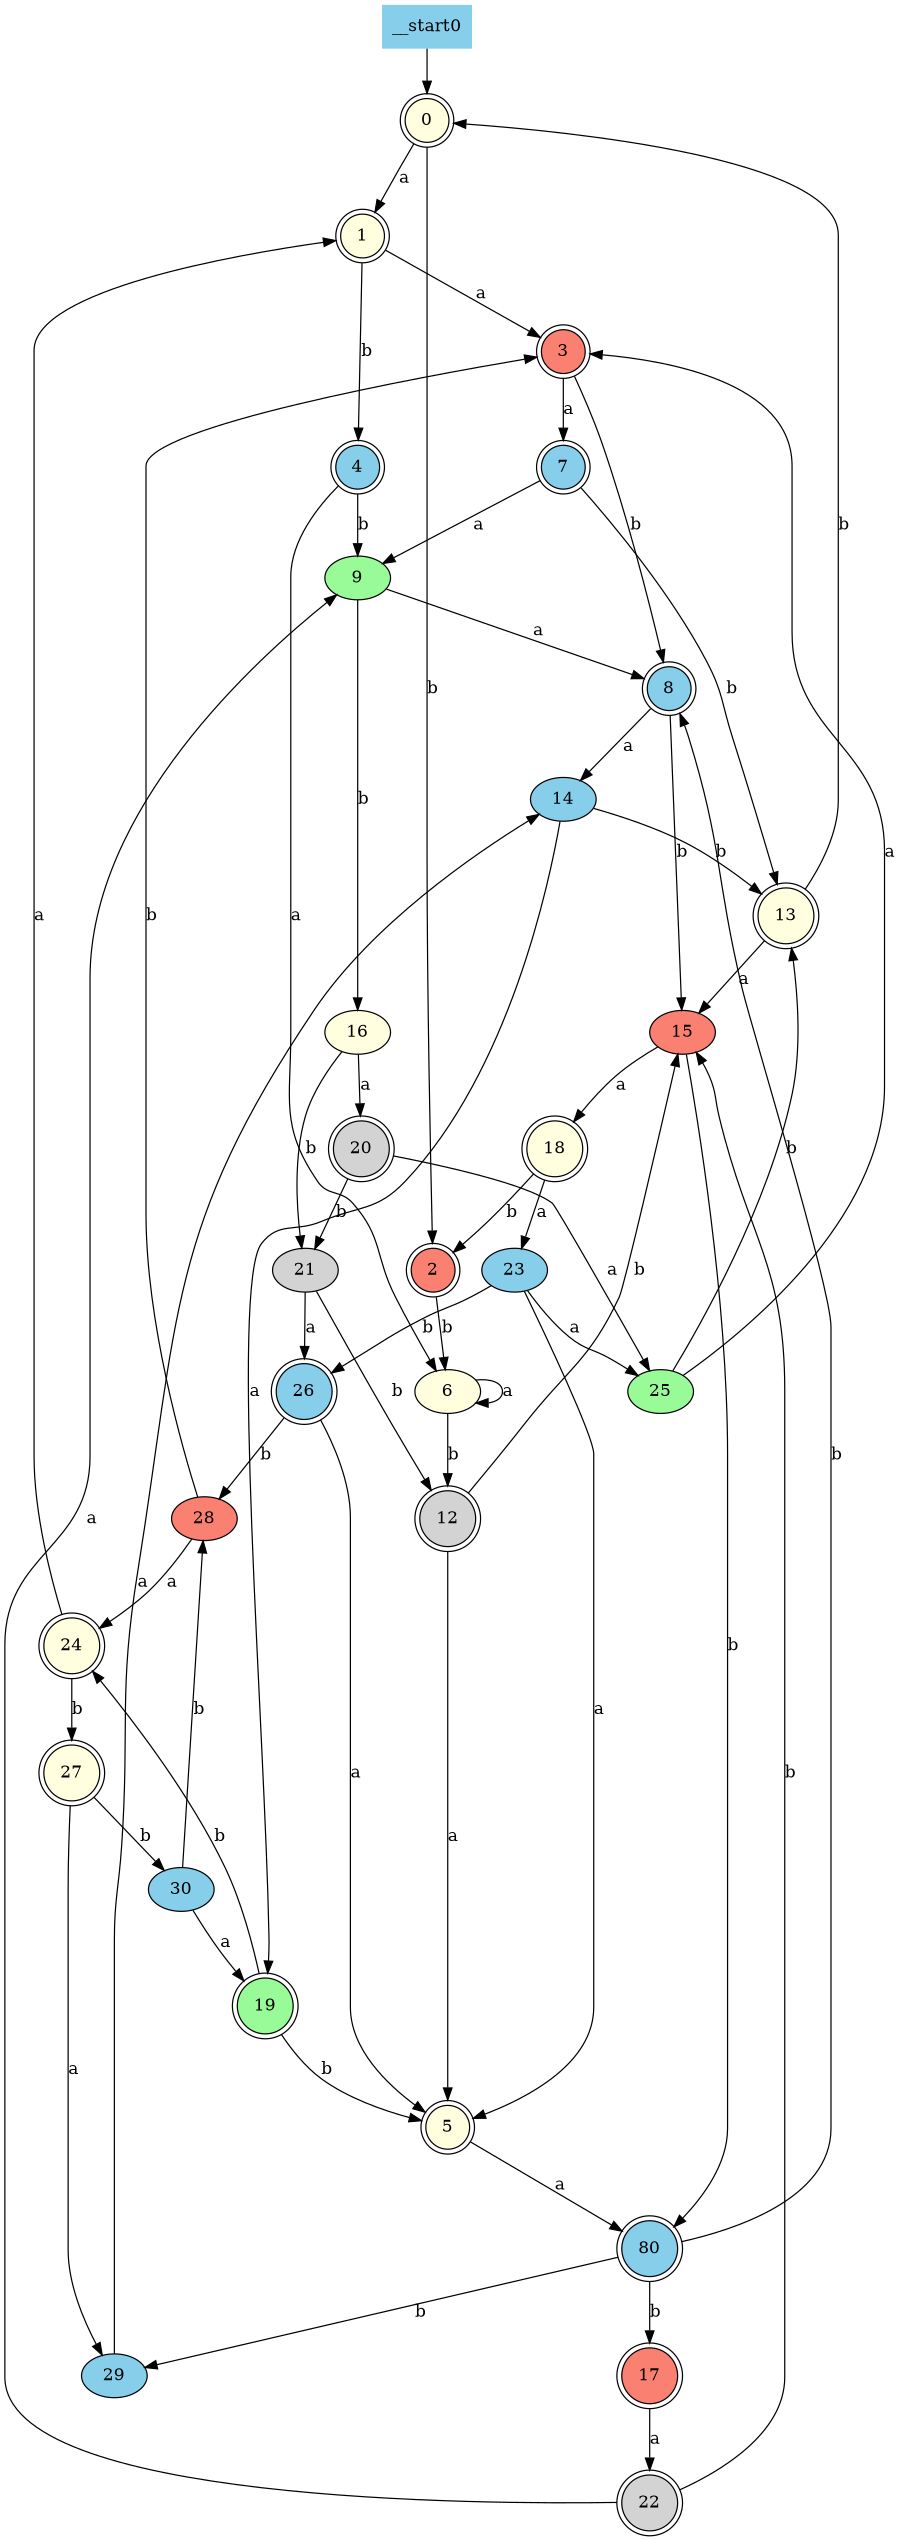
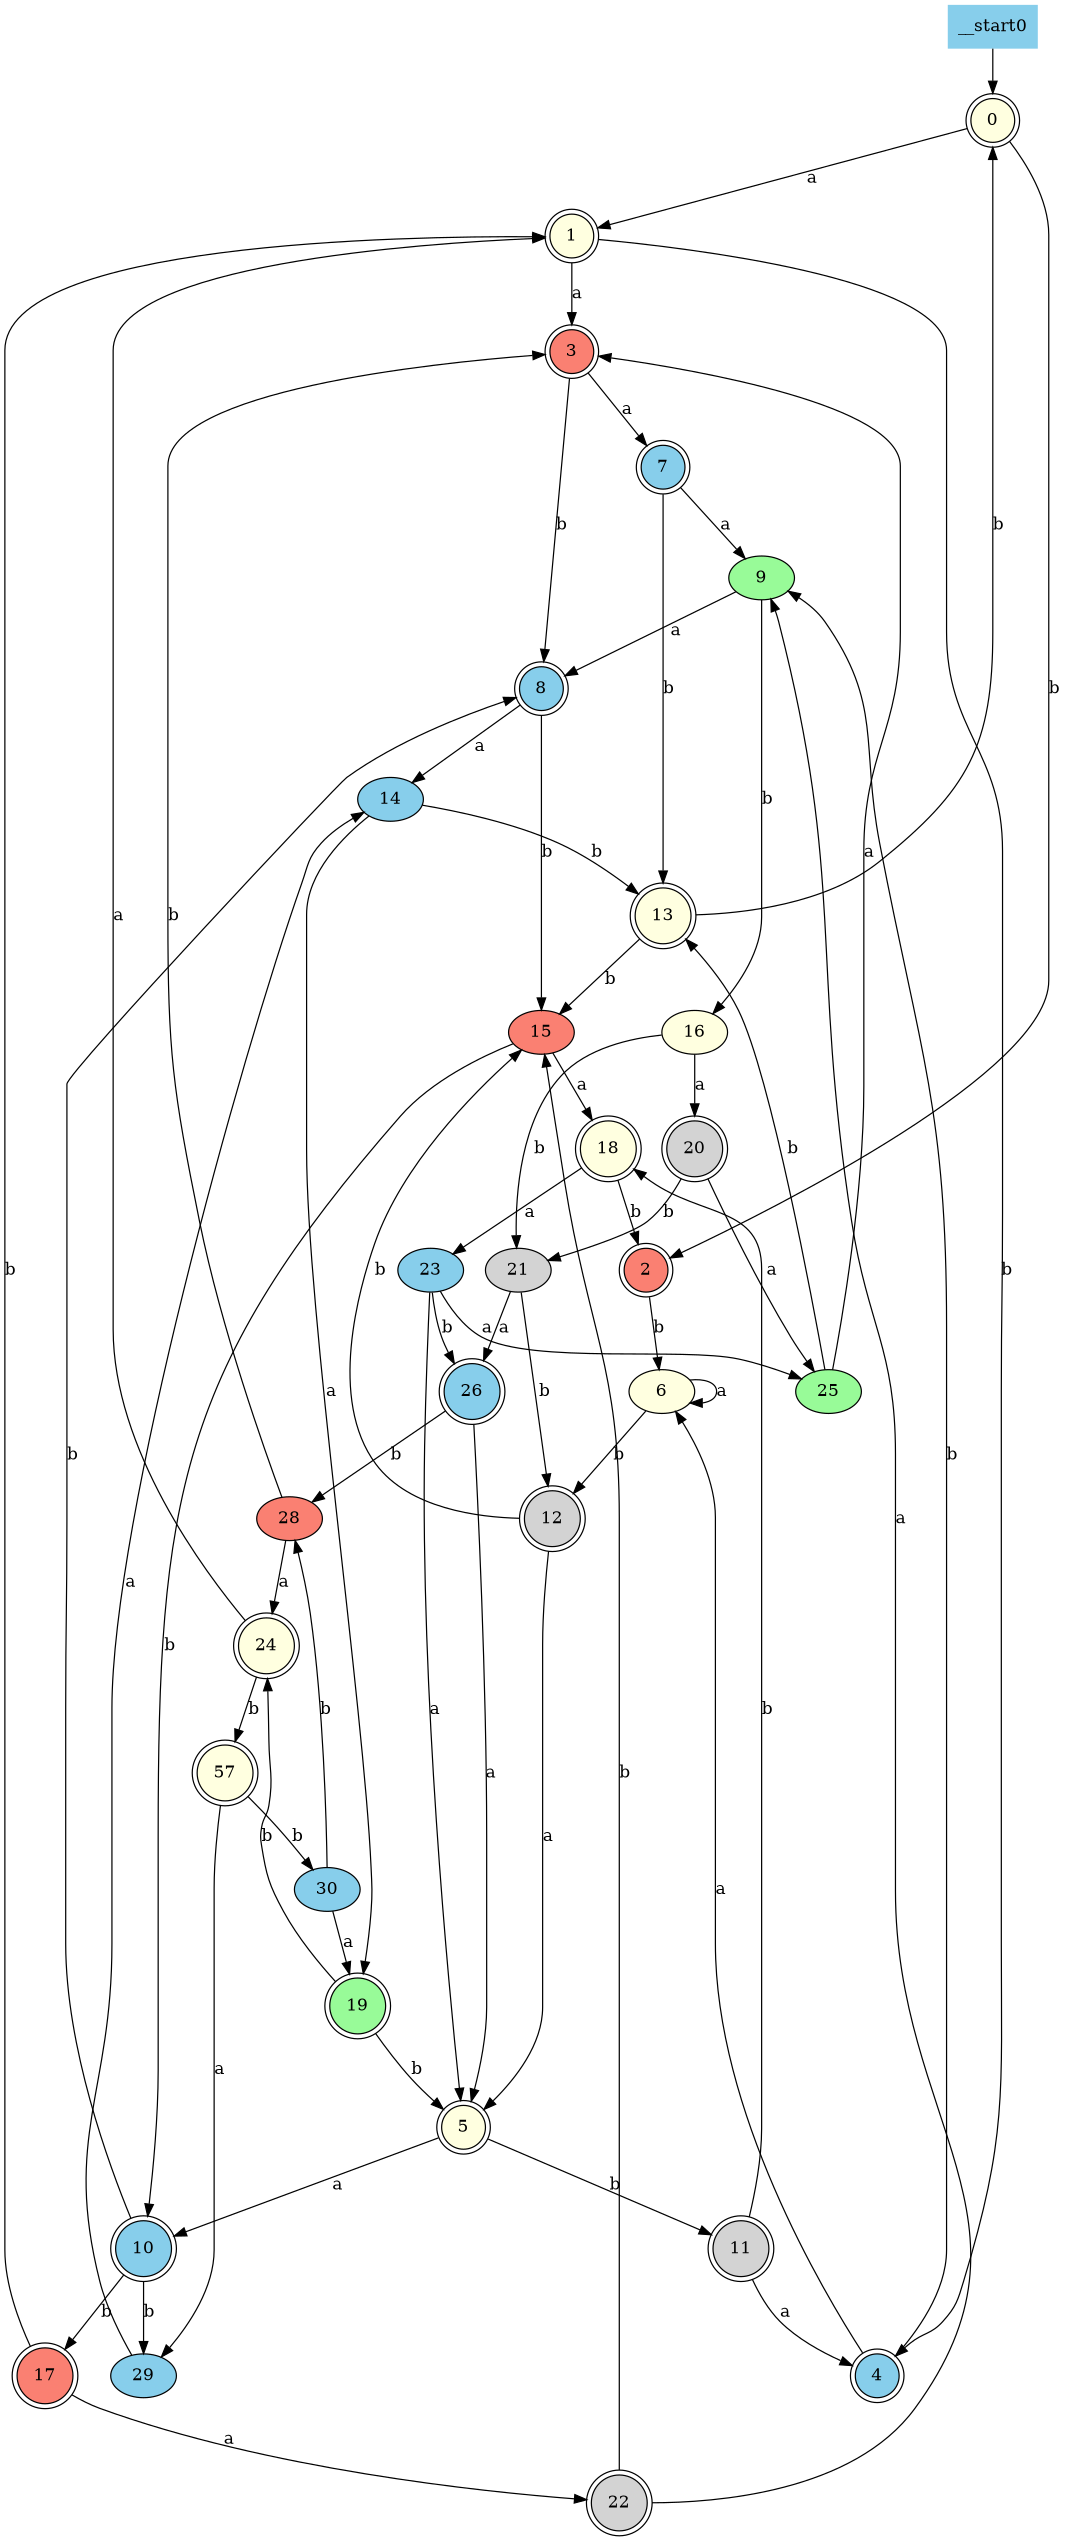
(744, 979) -> (611, 979)
none -> (5, 1069)
(72, 1773) -> (225, 1773)
(650, 2249) -> (144, 2249)
none -> (741, 2249)
